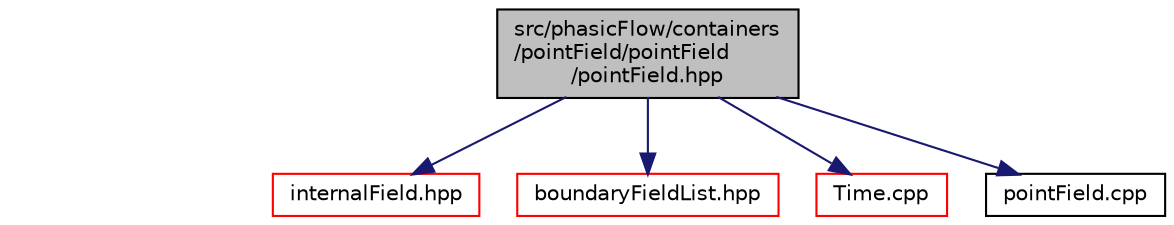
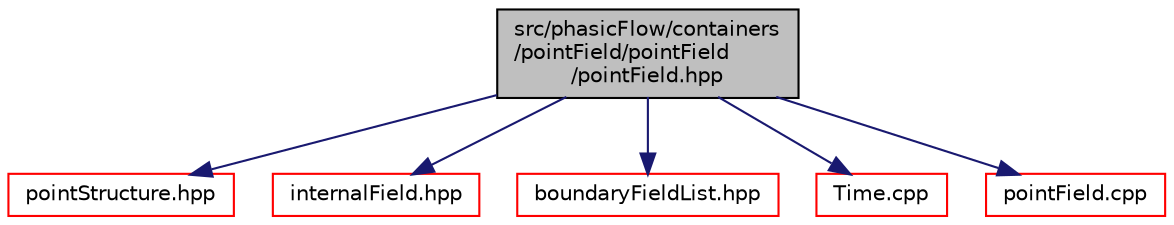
none -> (121, 195)
(1076, 195) -> (1076, 195)
